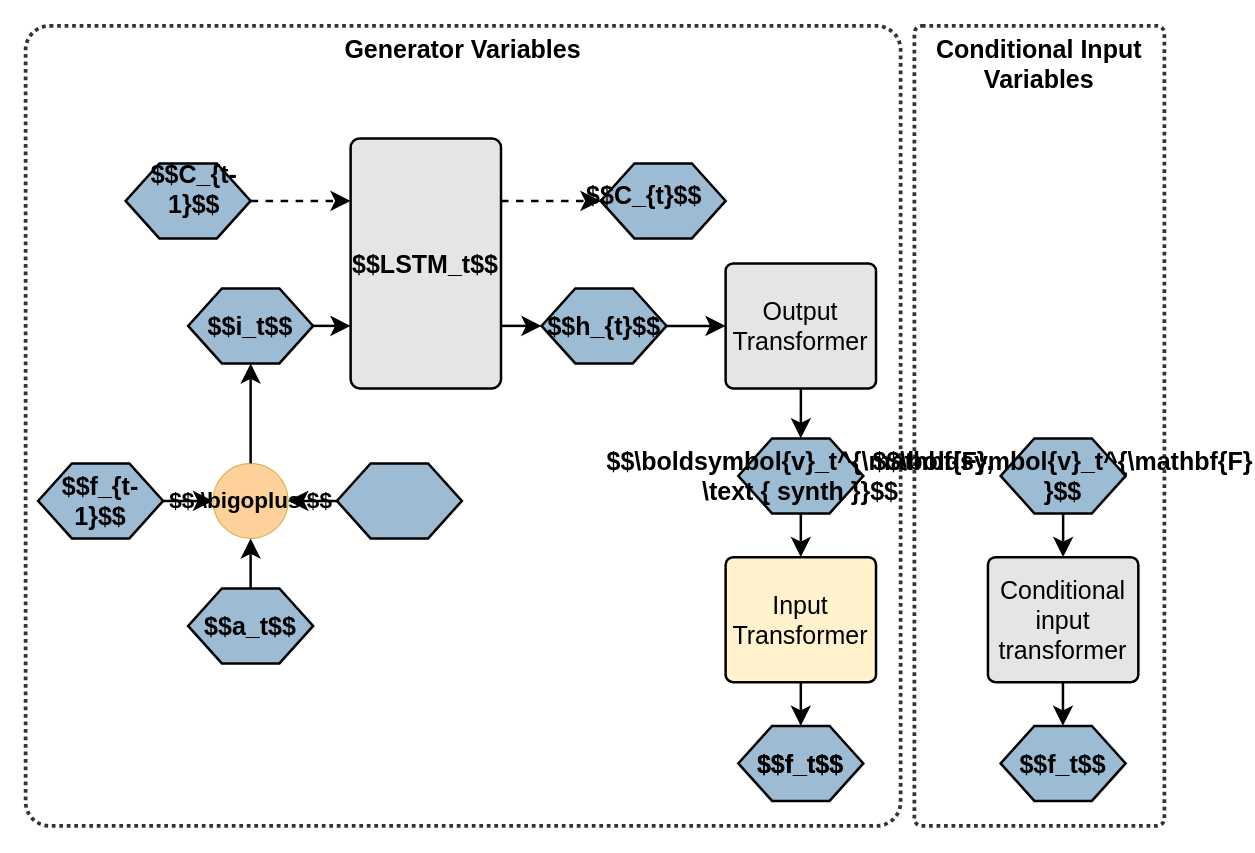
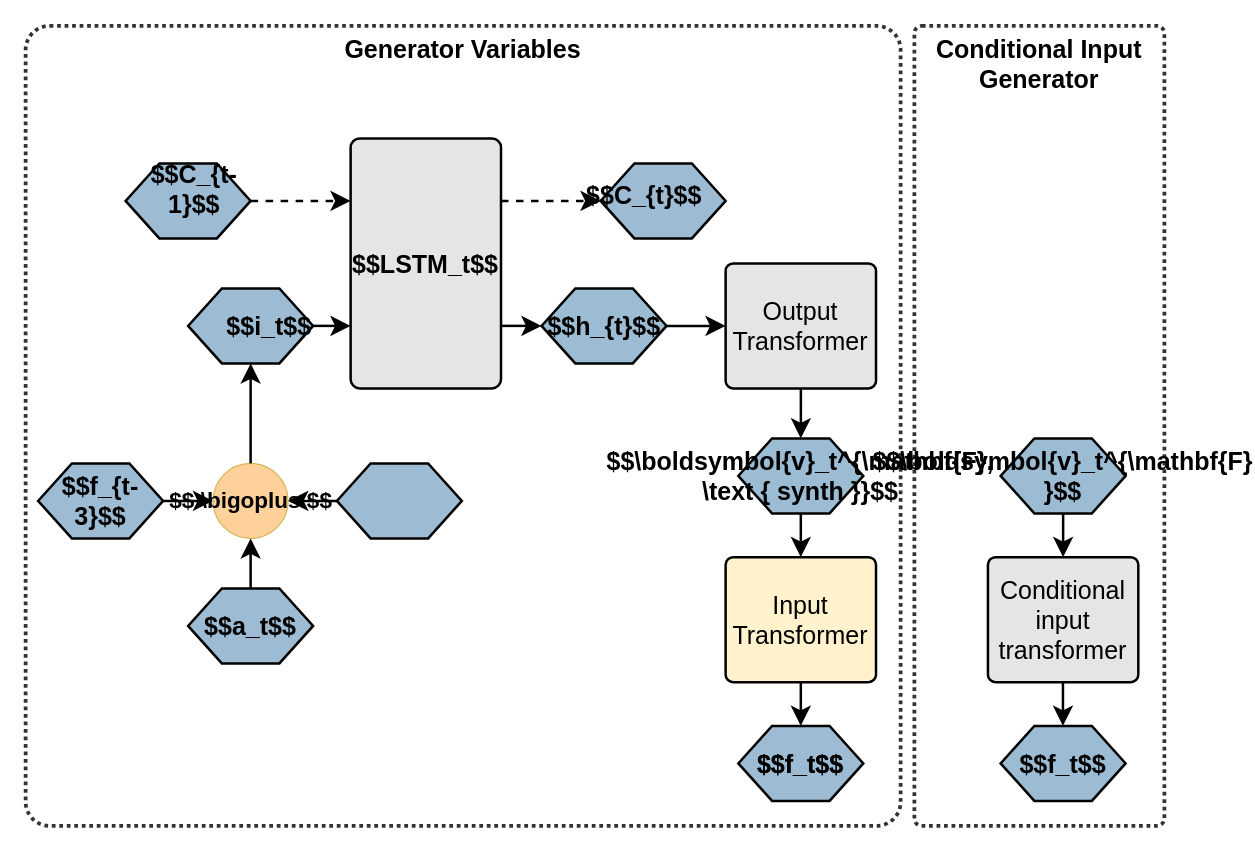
(1039, 43) -> (1039, 43)
(251, 326) -> (269, 326)
(101, 501) -> (101, 501)
